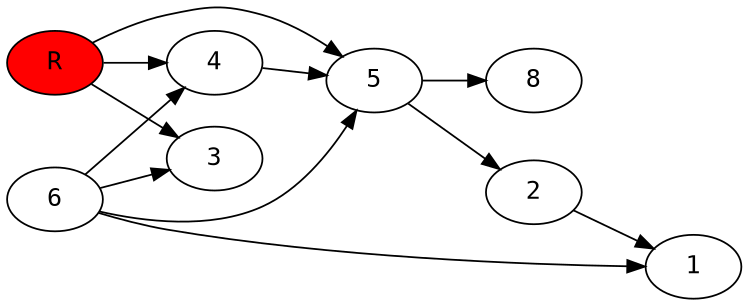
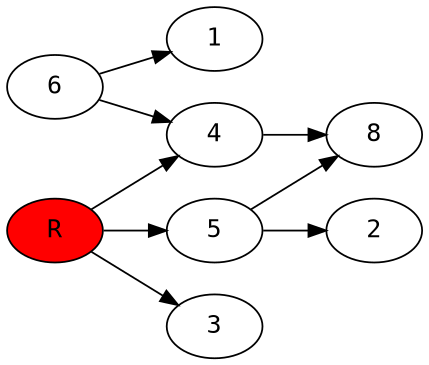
(286, 71) -> (286, 135)
(126, 181) -> none
(240, 214) -> none
(605, 226) -> none
